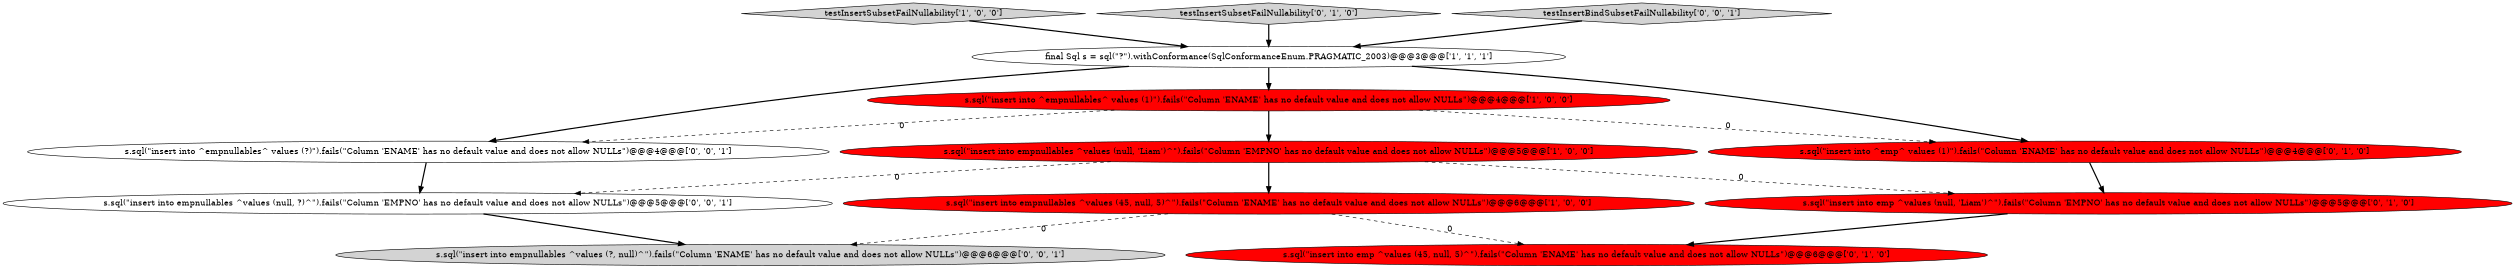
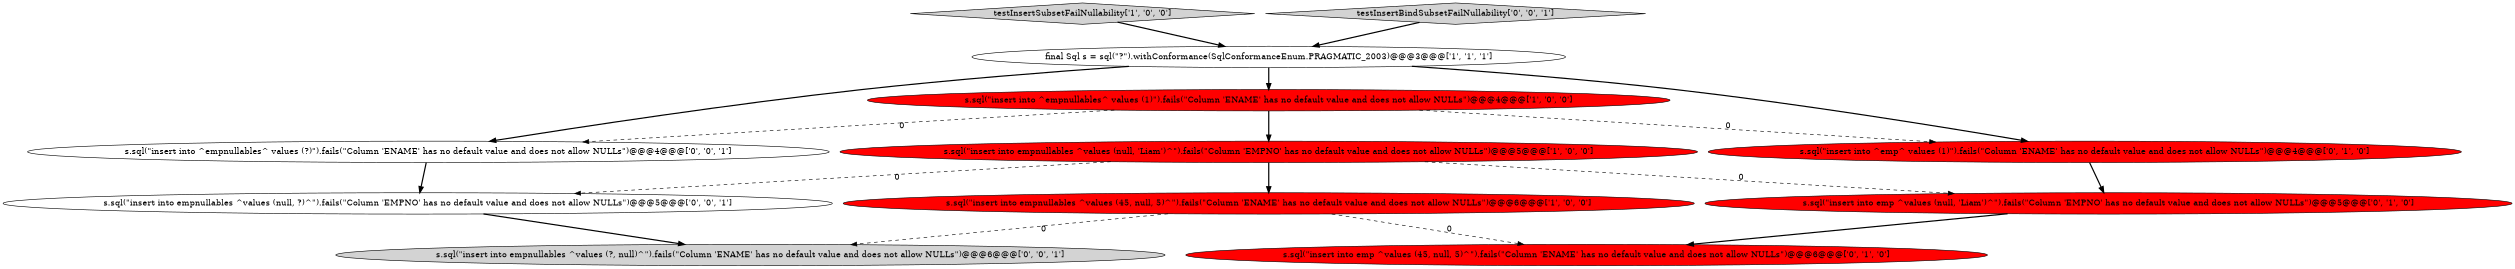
(1269, 14) -> none
